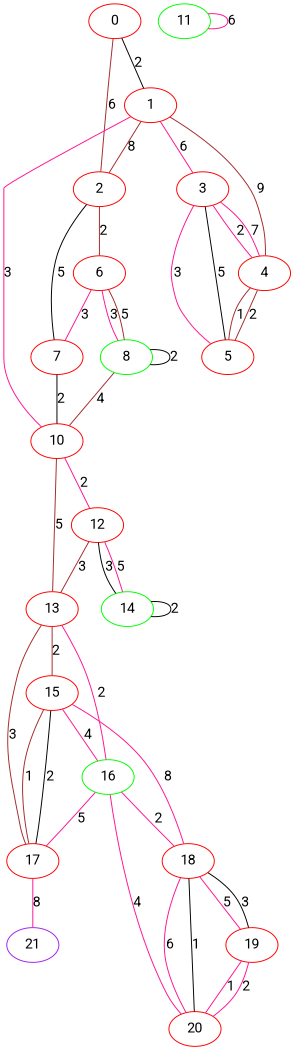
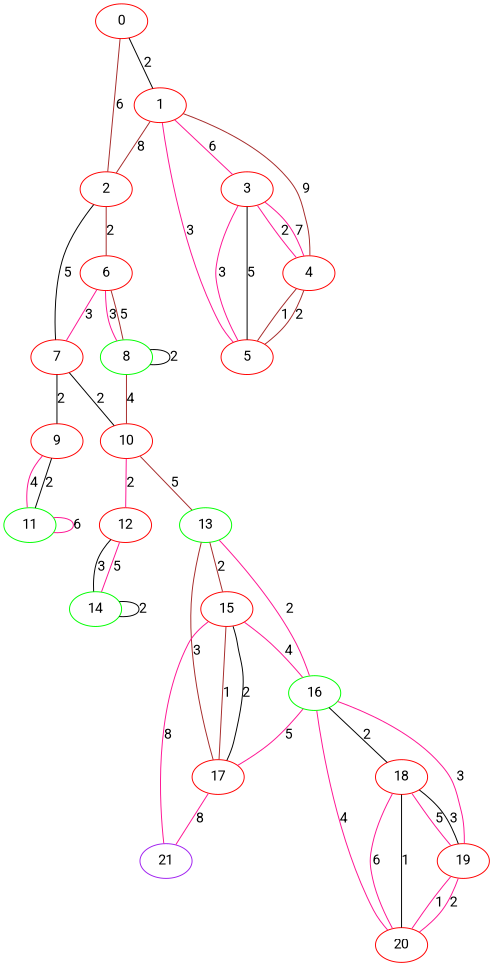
(4, 241) -> (186, 237)
none -> (57, 441)
(75, 567) -> none
(52, 609) -> (206, 525)
none -> (427, 751)
(144, 761) -> (164, 727)
(148, 819) -> (358, 735)
